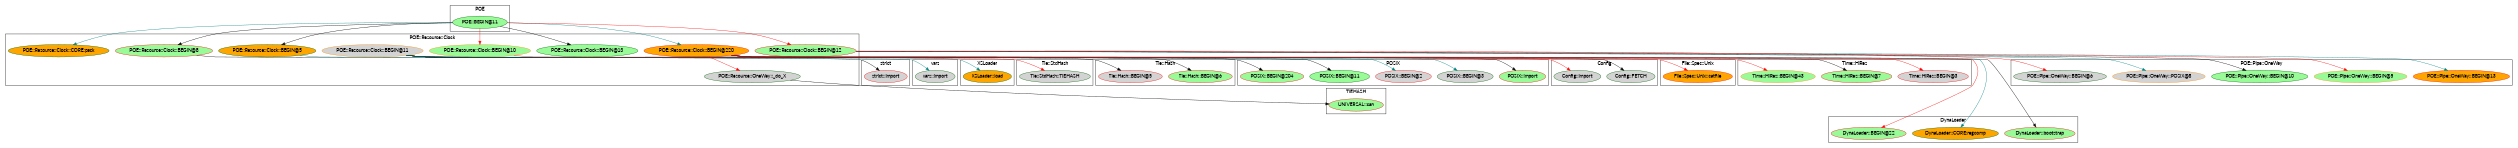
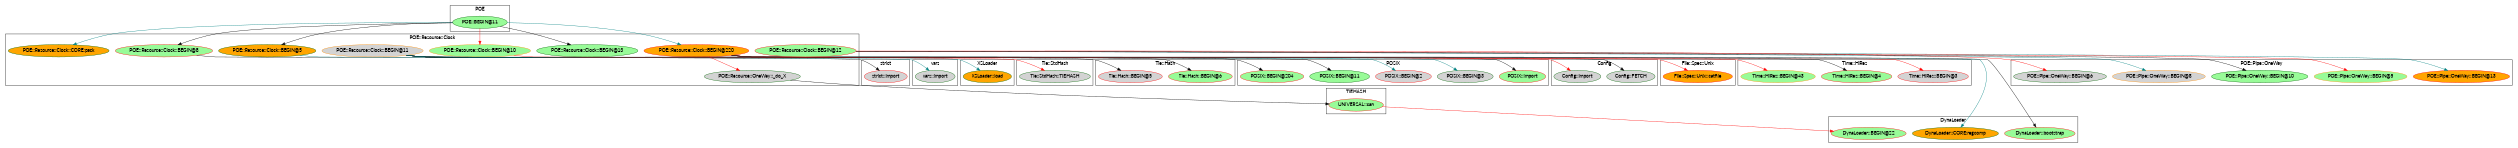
(648, 26) -> none
(1415, 57) -> (1606, 119)
(1857, 77) -> (1857, 77)
(2159, 77) -> (2159, 77)
